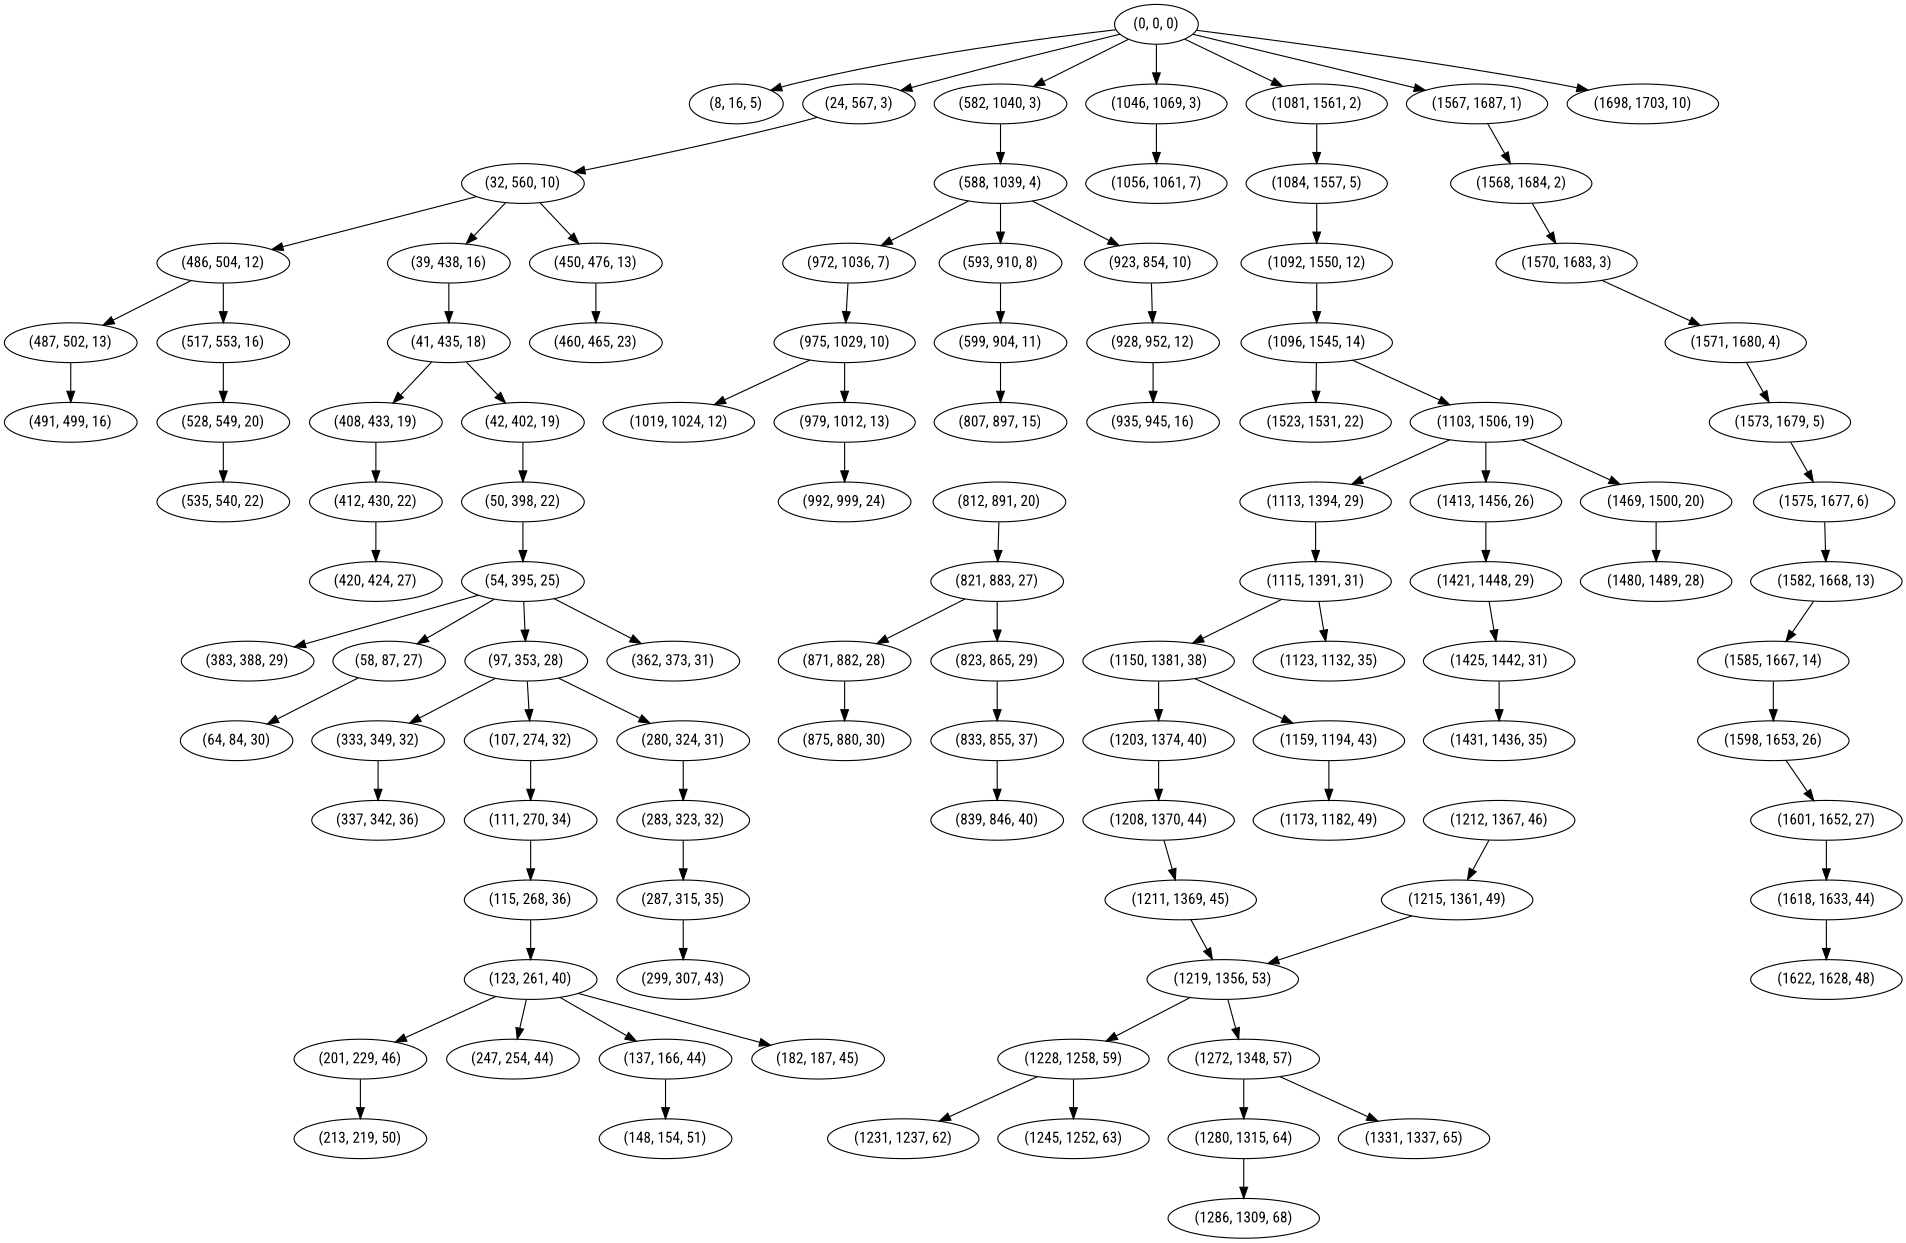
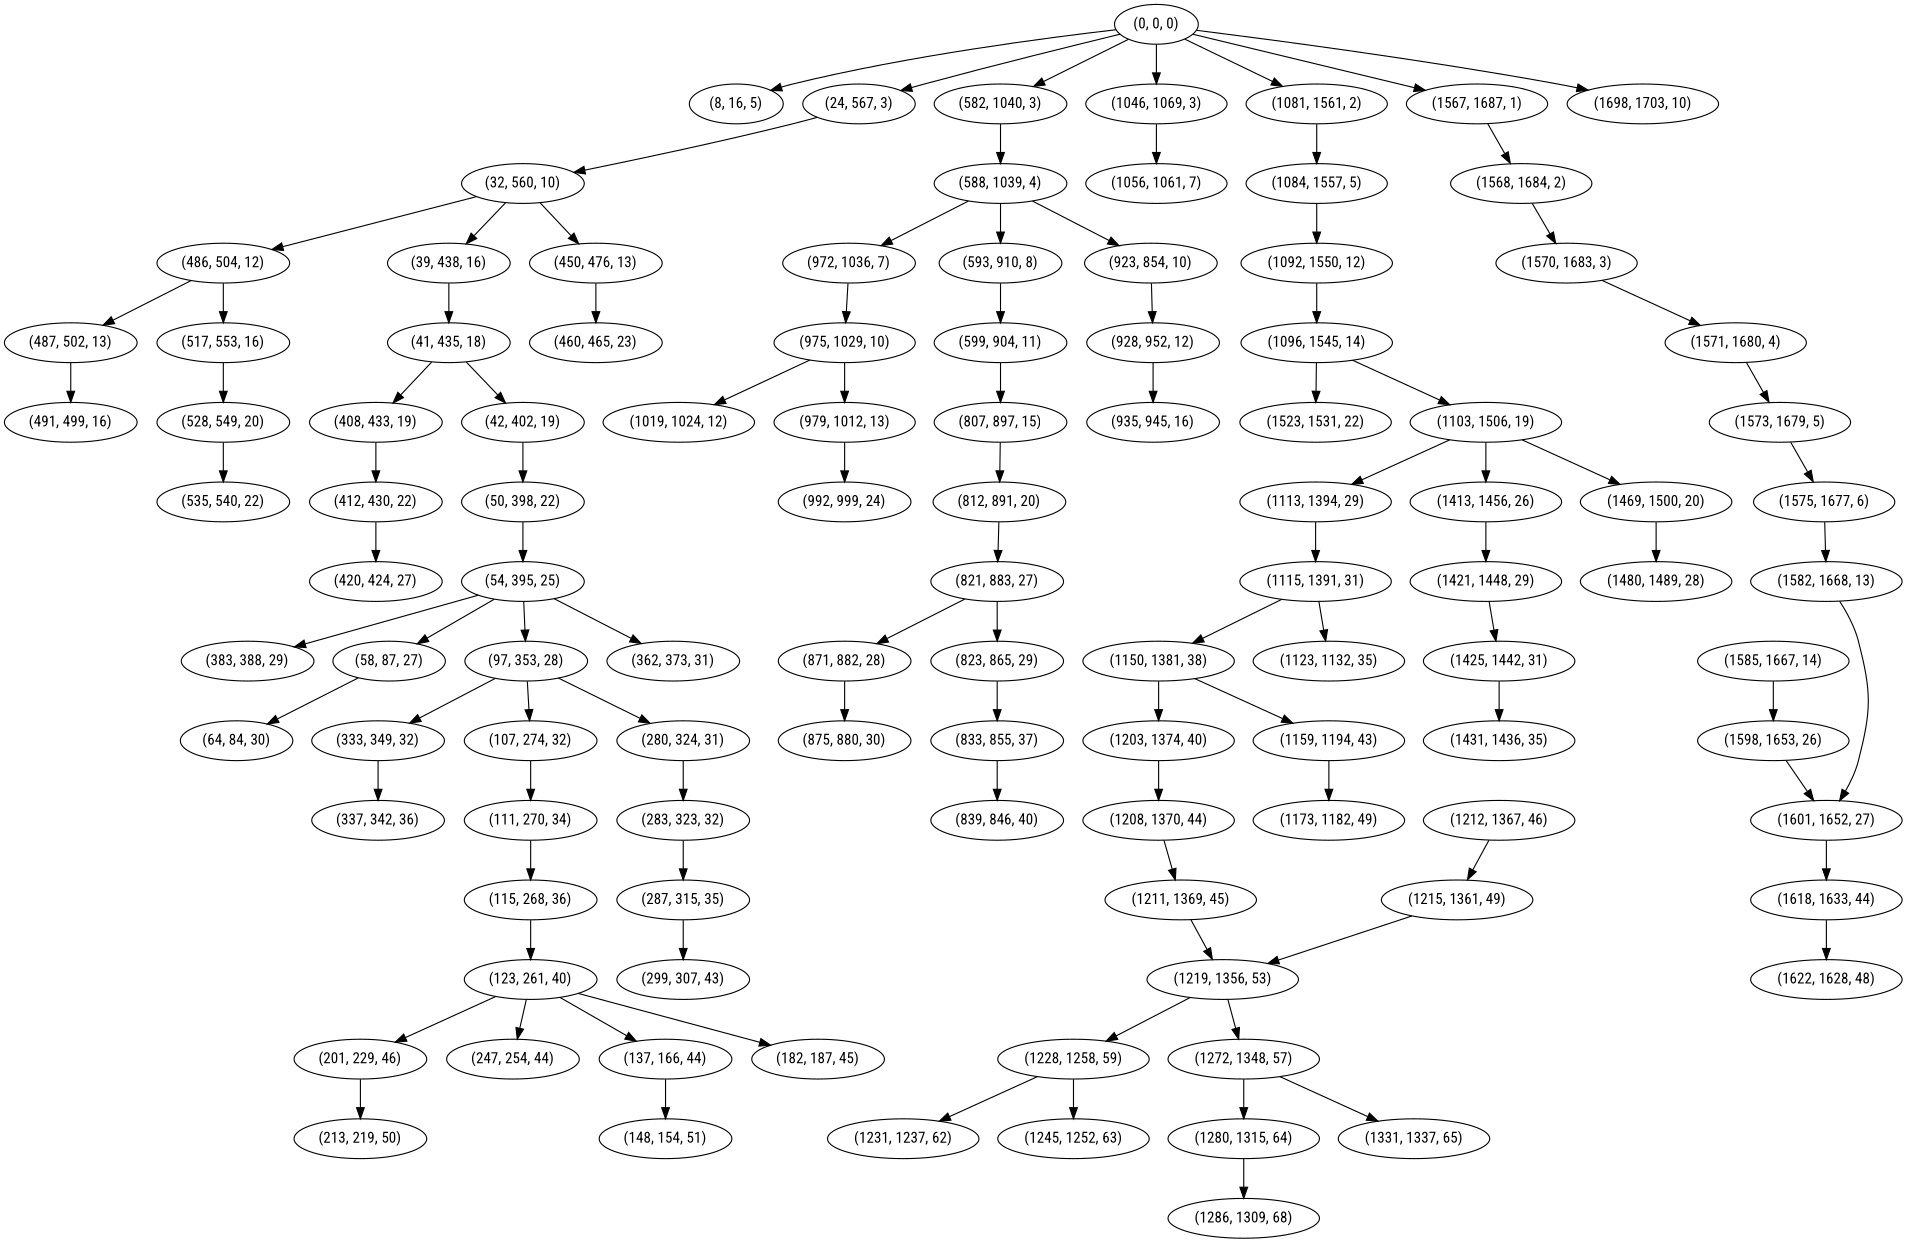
none -> (1000, 457)
(1803, 617) -> (1868, 695)
